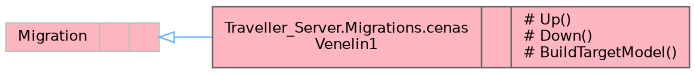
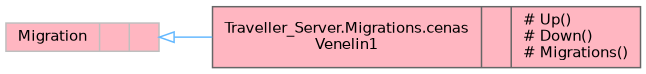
(600, 53) -> (576, 53)
